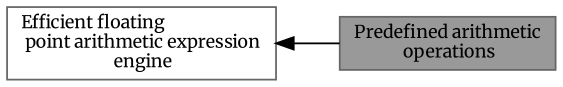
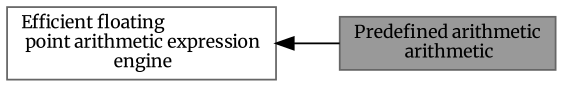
(448, 43) -> (448, 43)
